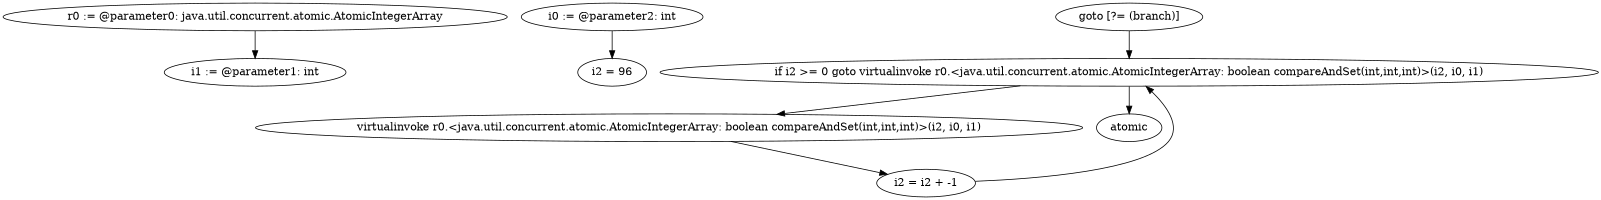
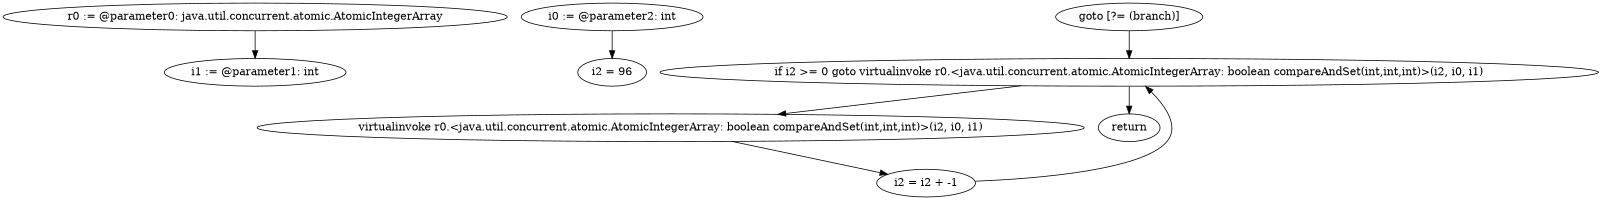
(1129, 128) -> (1129, 128)
